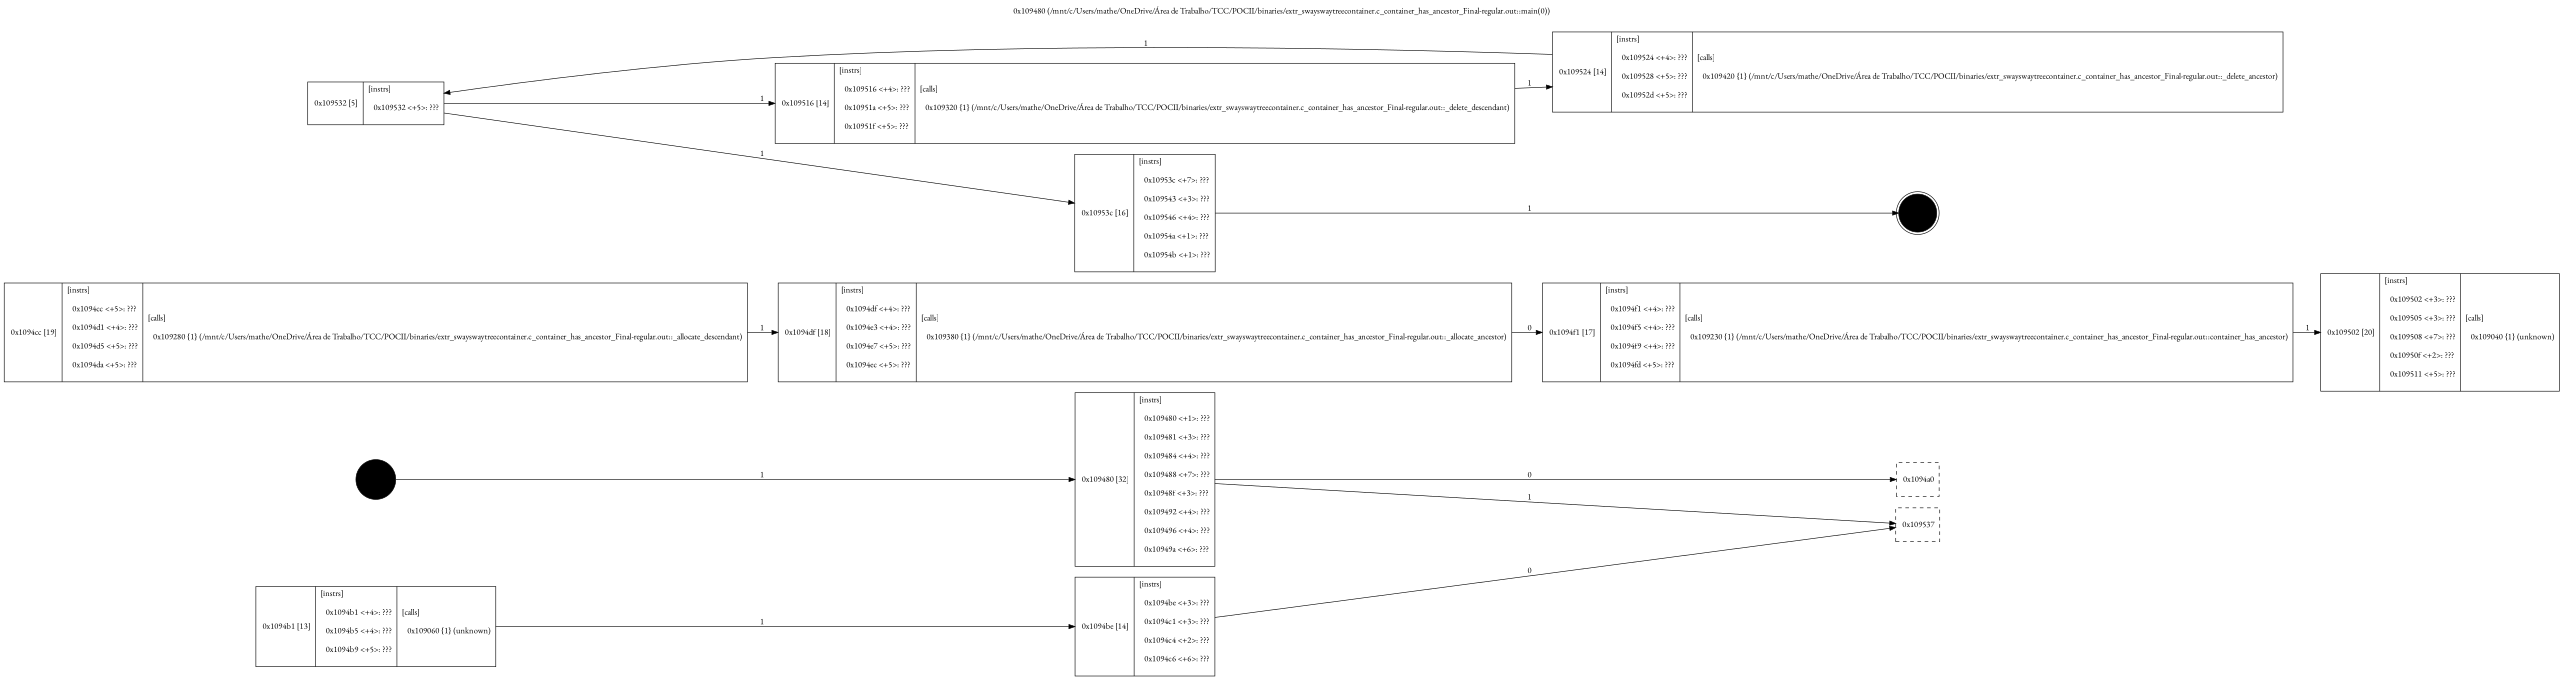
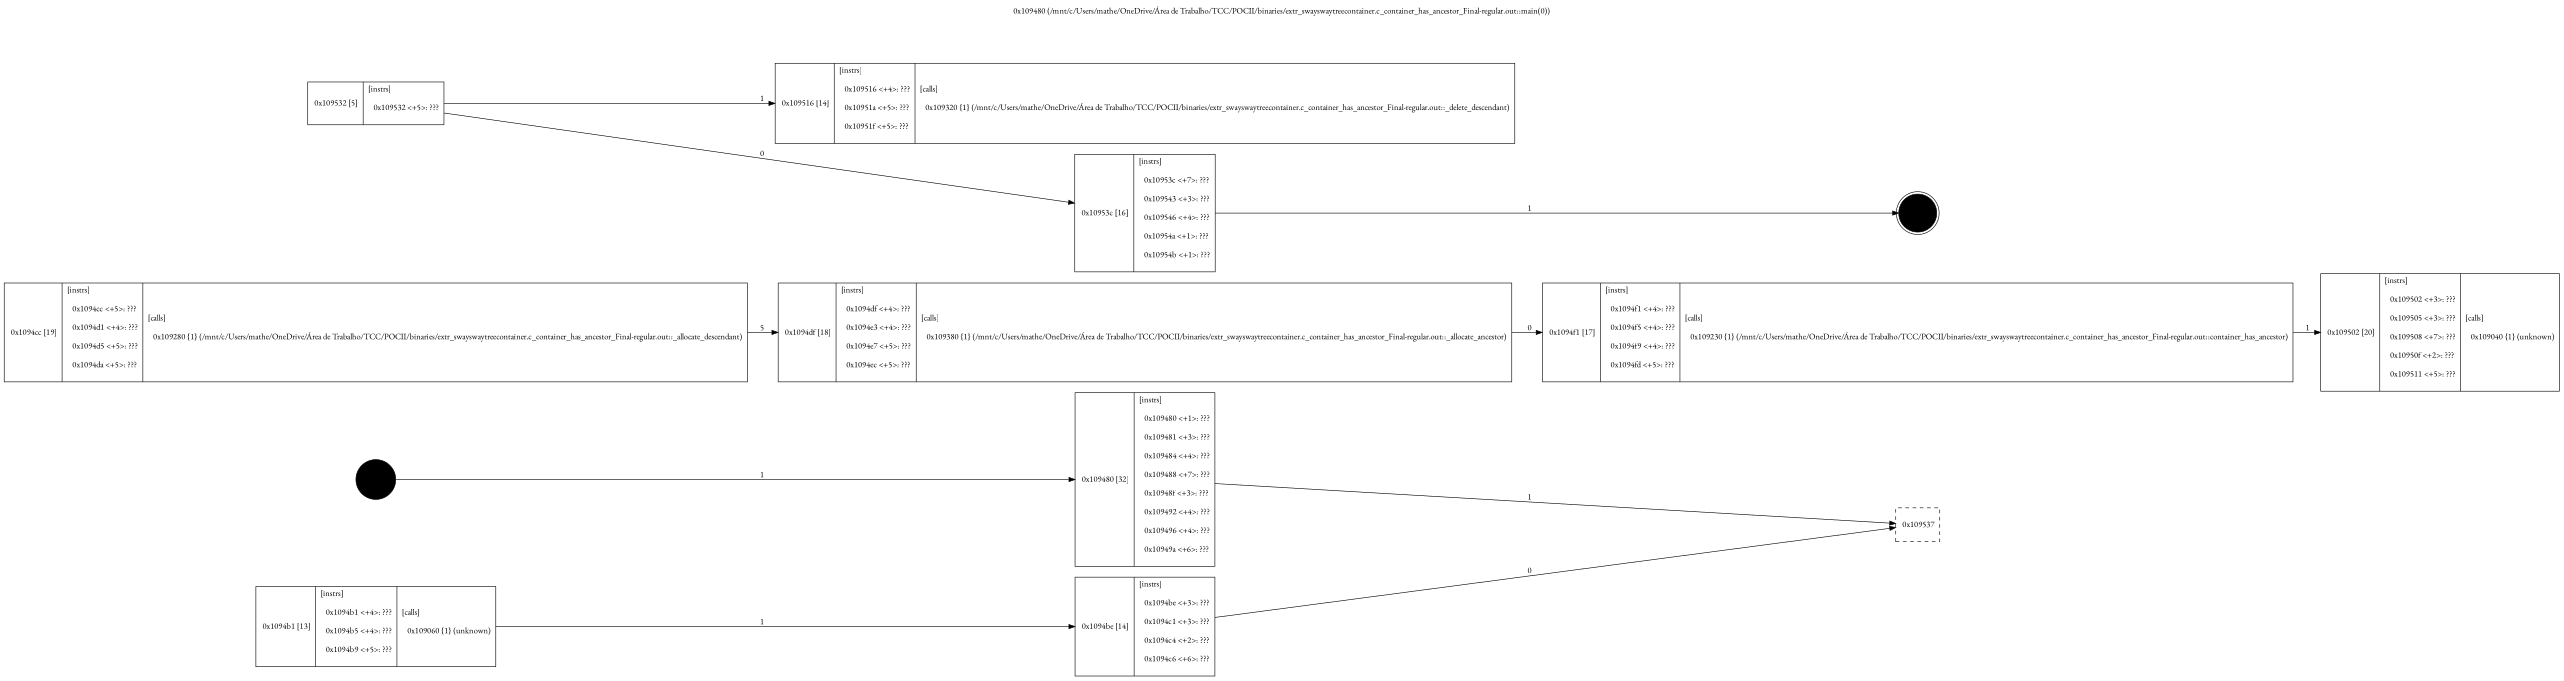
(1918, 72) -> none
(761, 154) -> (761, 154)
(761, 328) -> (761, 328)
(1918, 480) -> none
